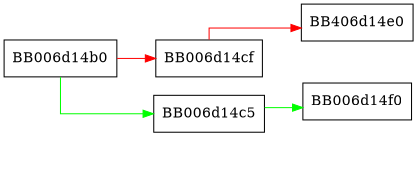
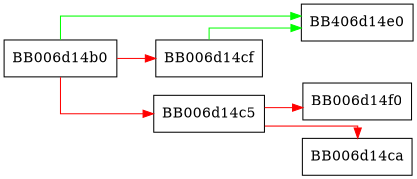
none -> (164, 16)
(244, 28) -> (244, 28)
(279, 108) -> (279, 108)
(83, 114) -> (83, 114)
none -> (357, 157)
